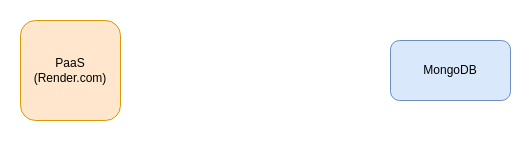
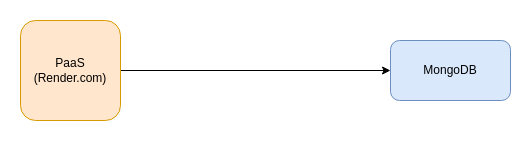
none -> (252, 71)
